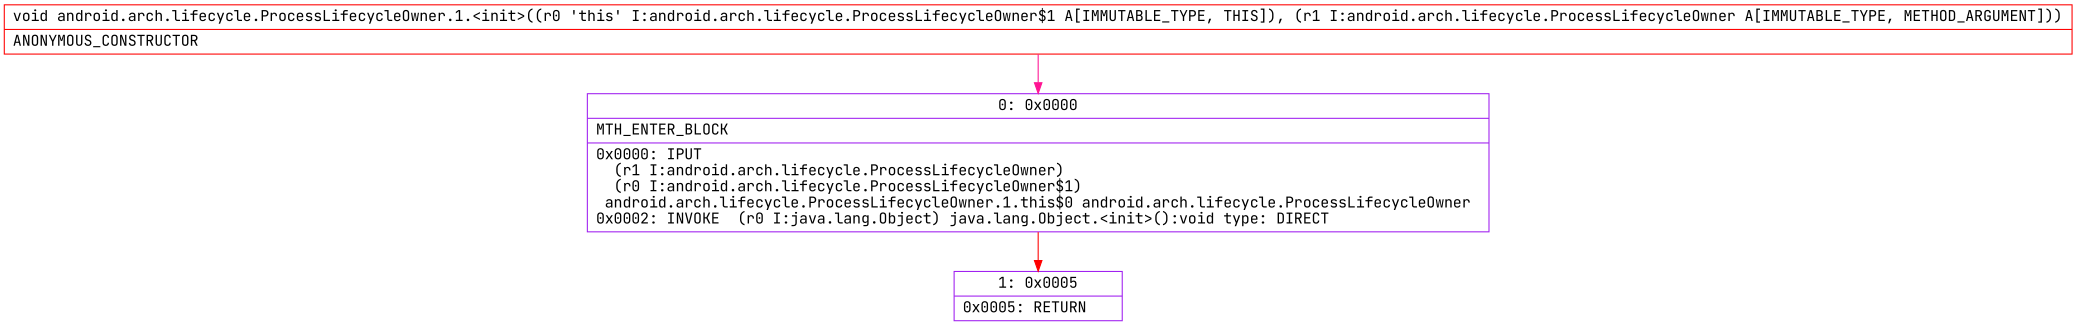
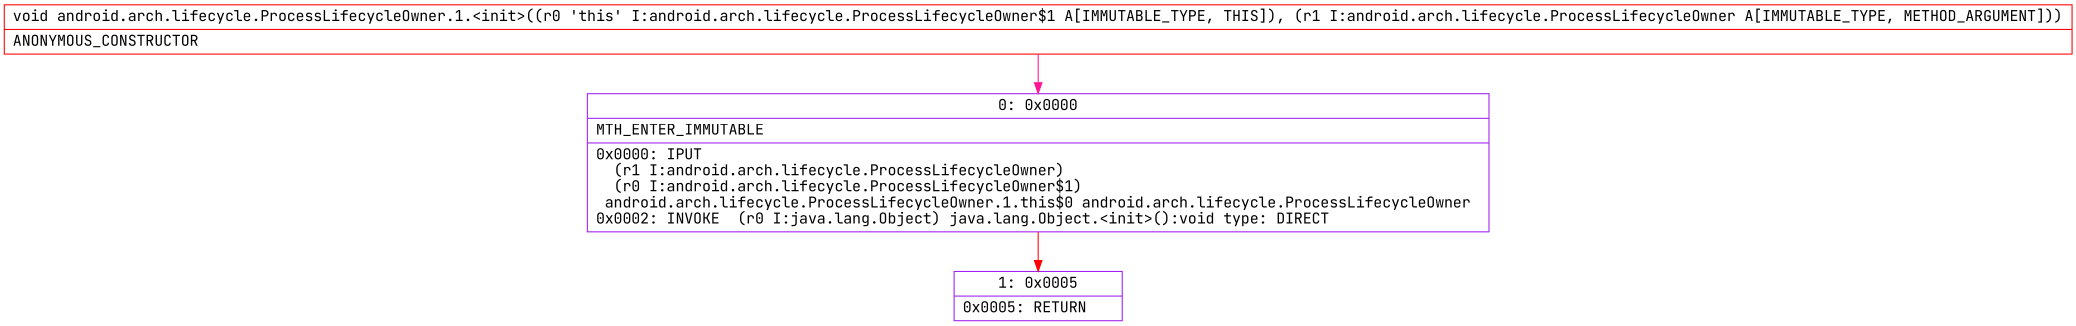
(662, 130) -> (680, 130)
